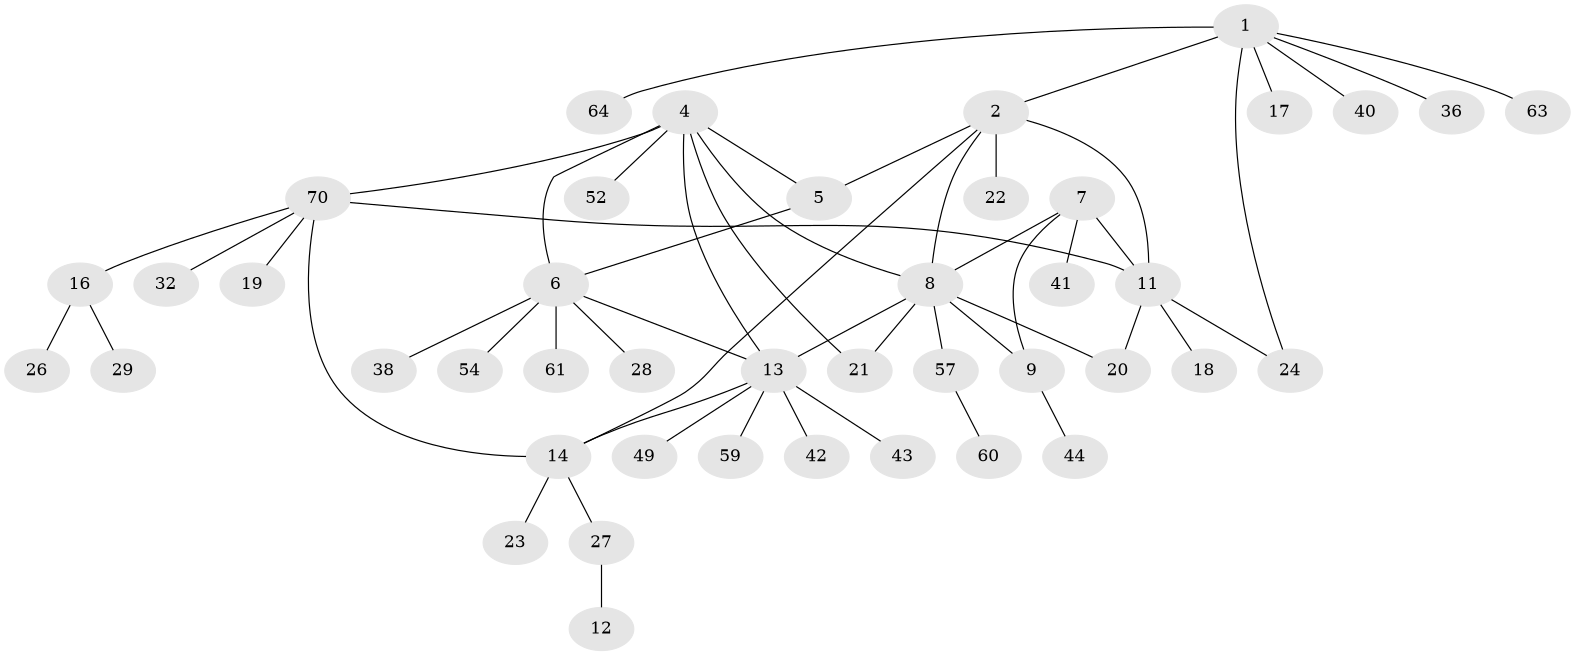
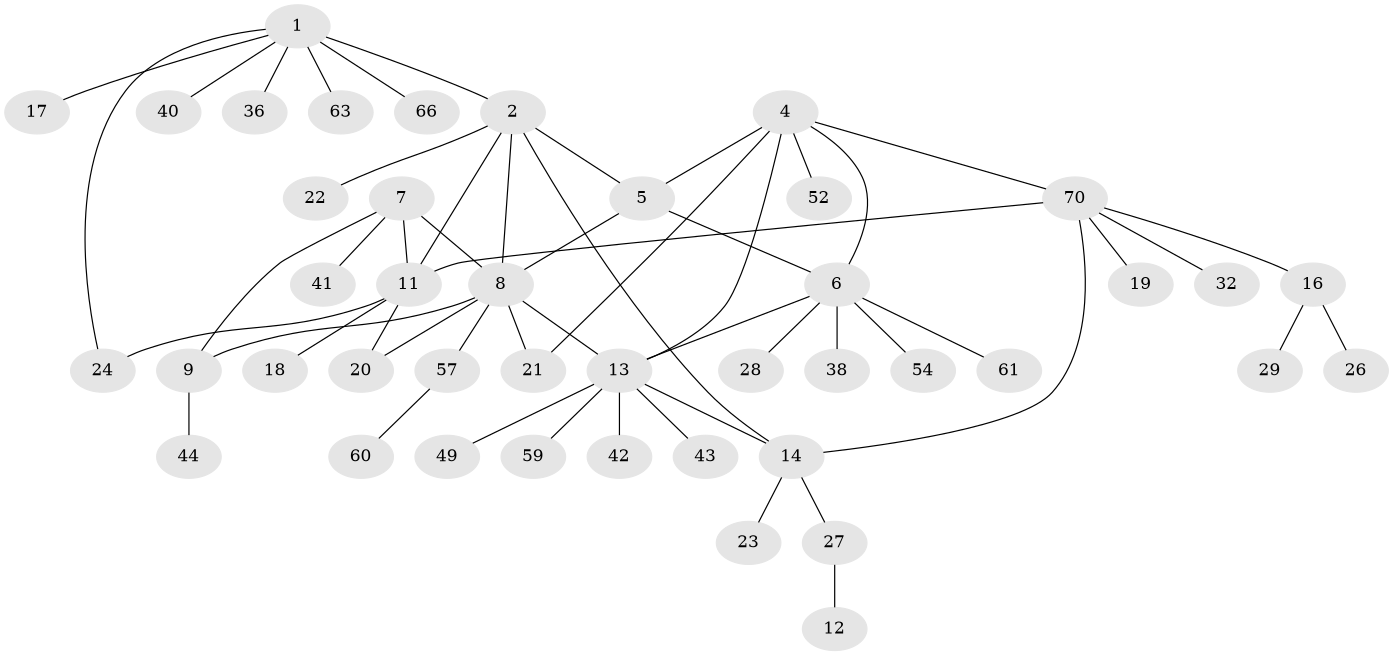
(599, 112) -> (427, 112)
(800, 235) -> (572, 242)
